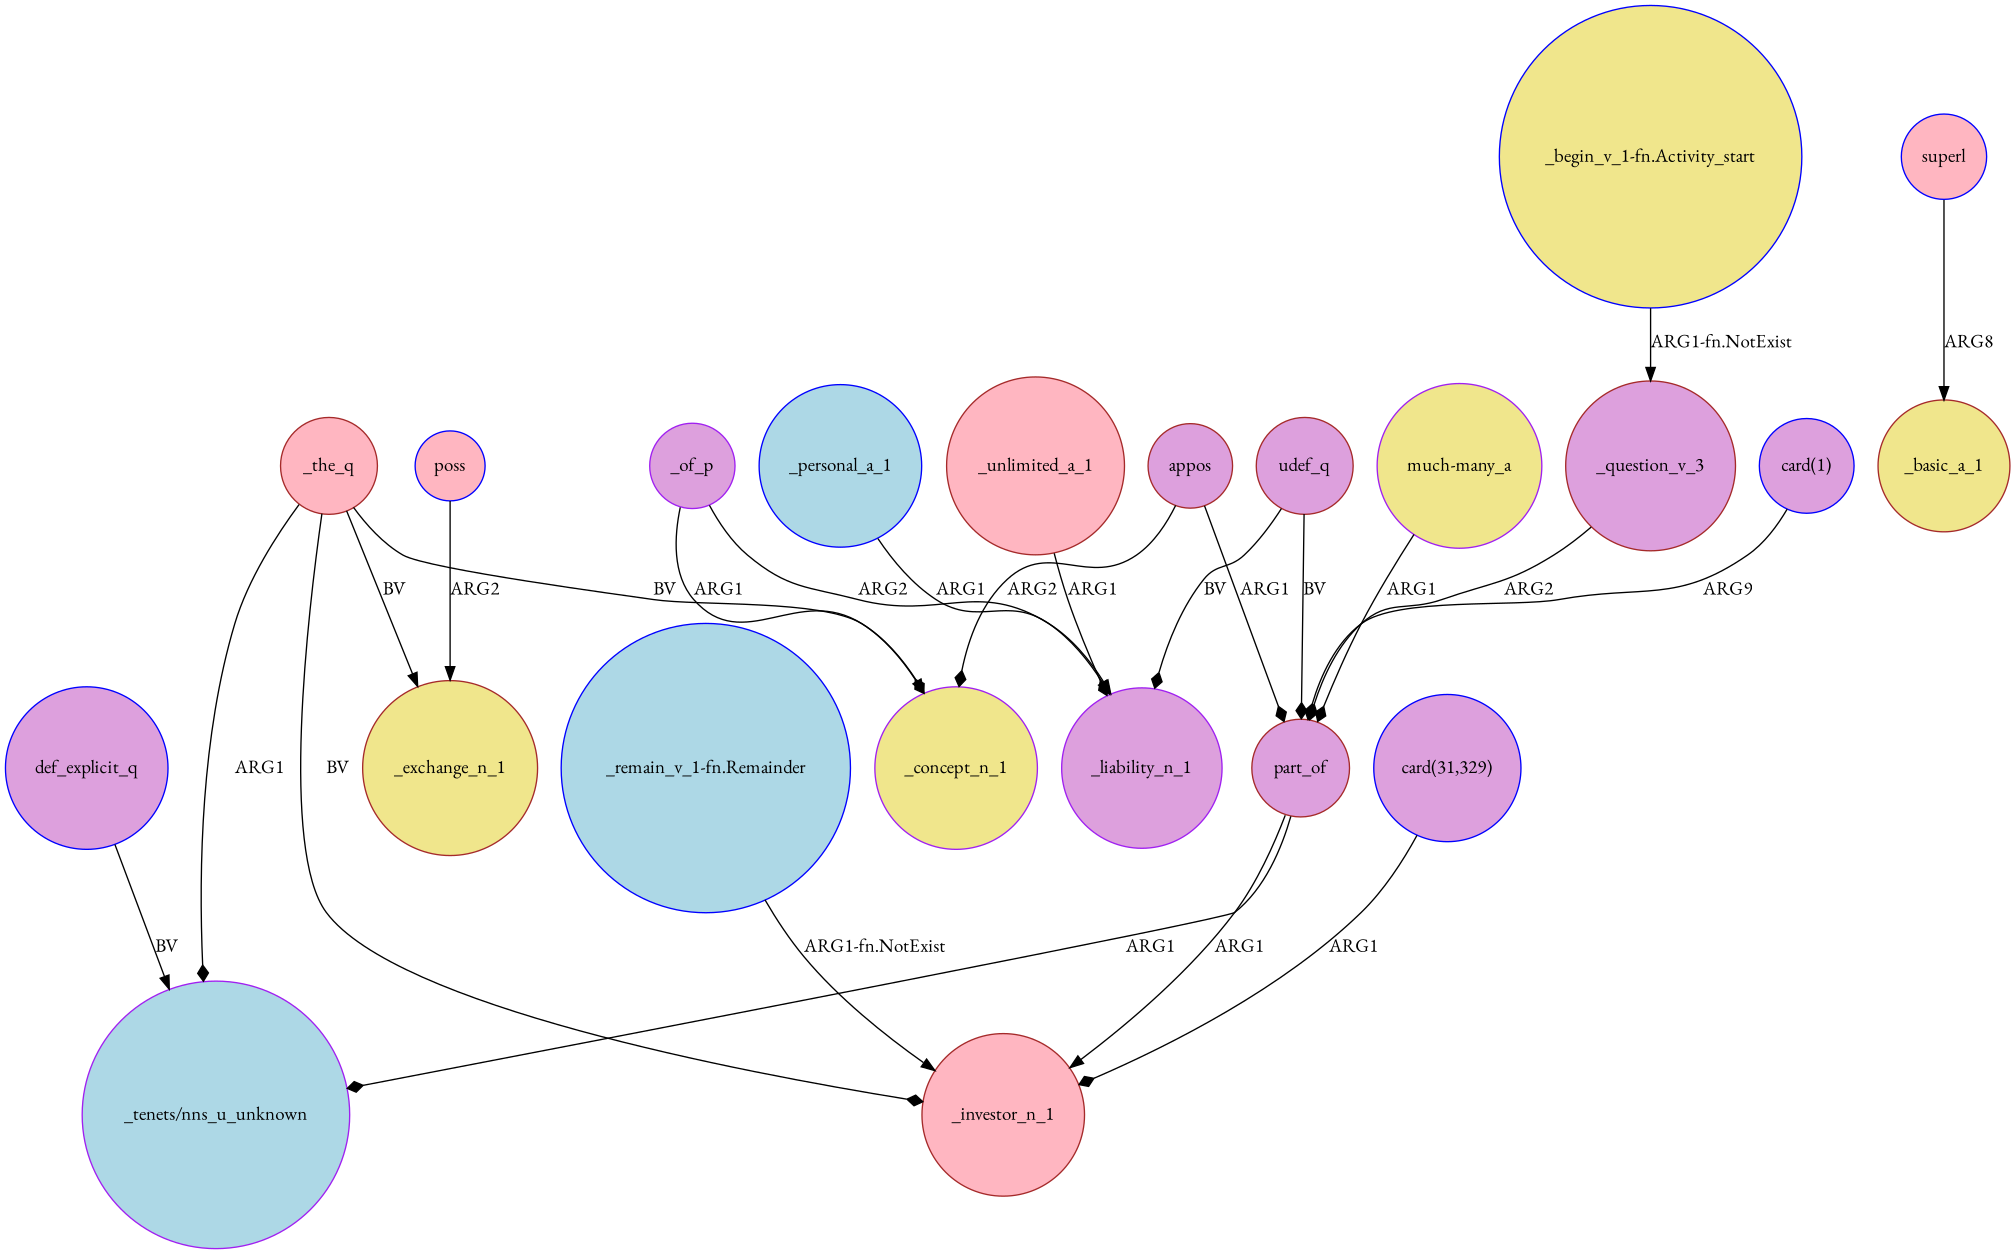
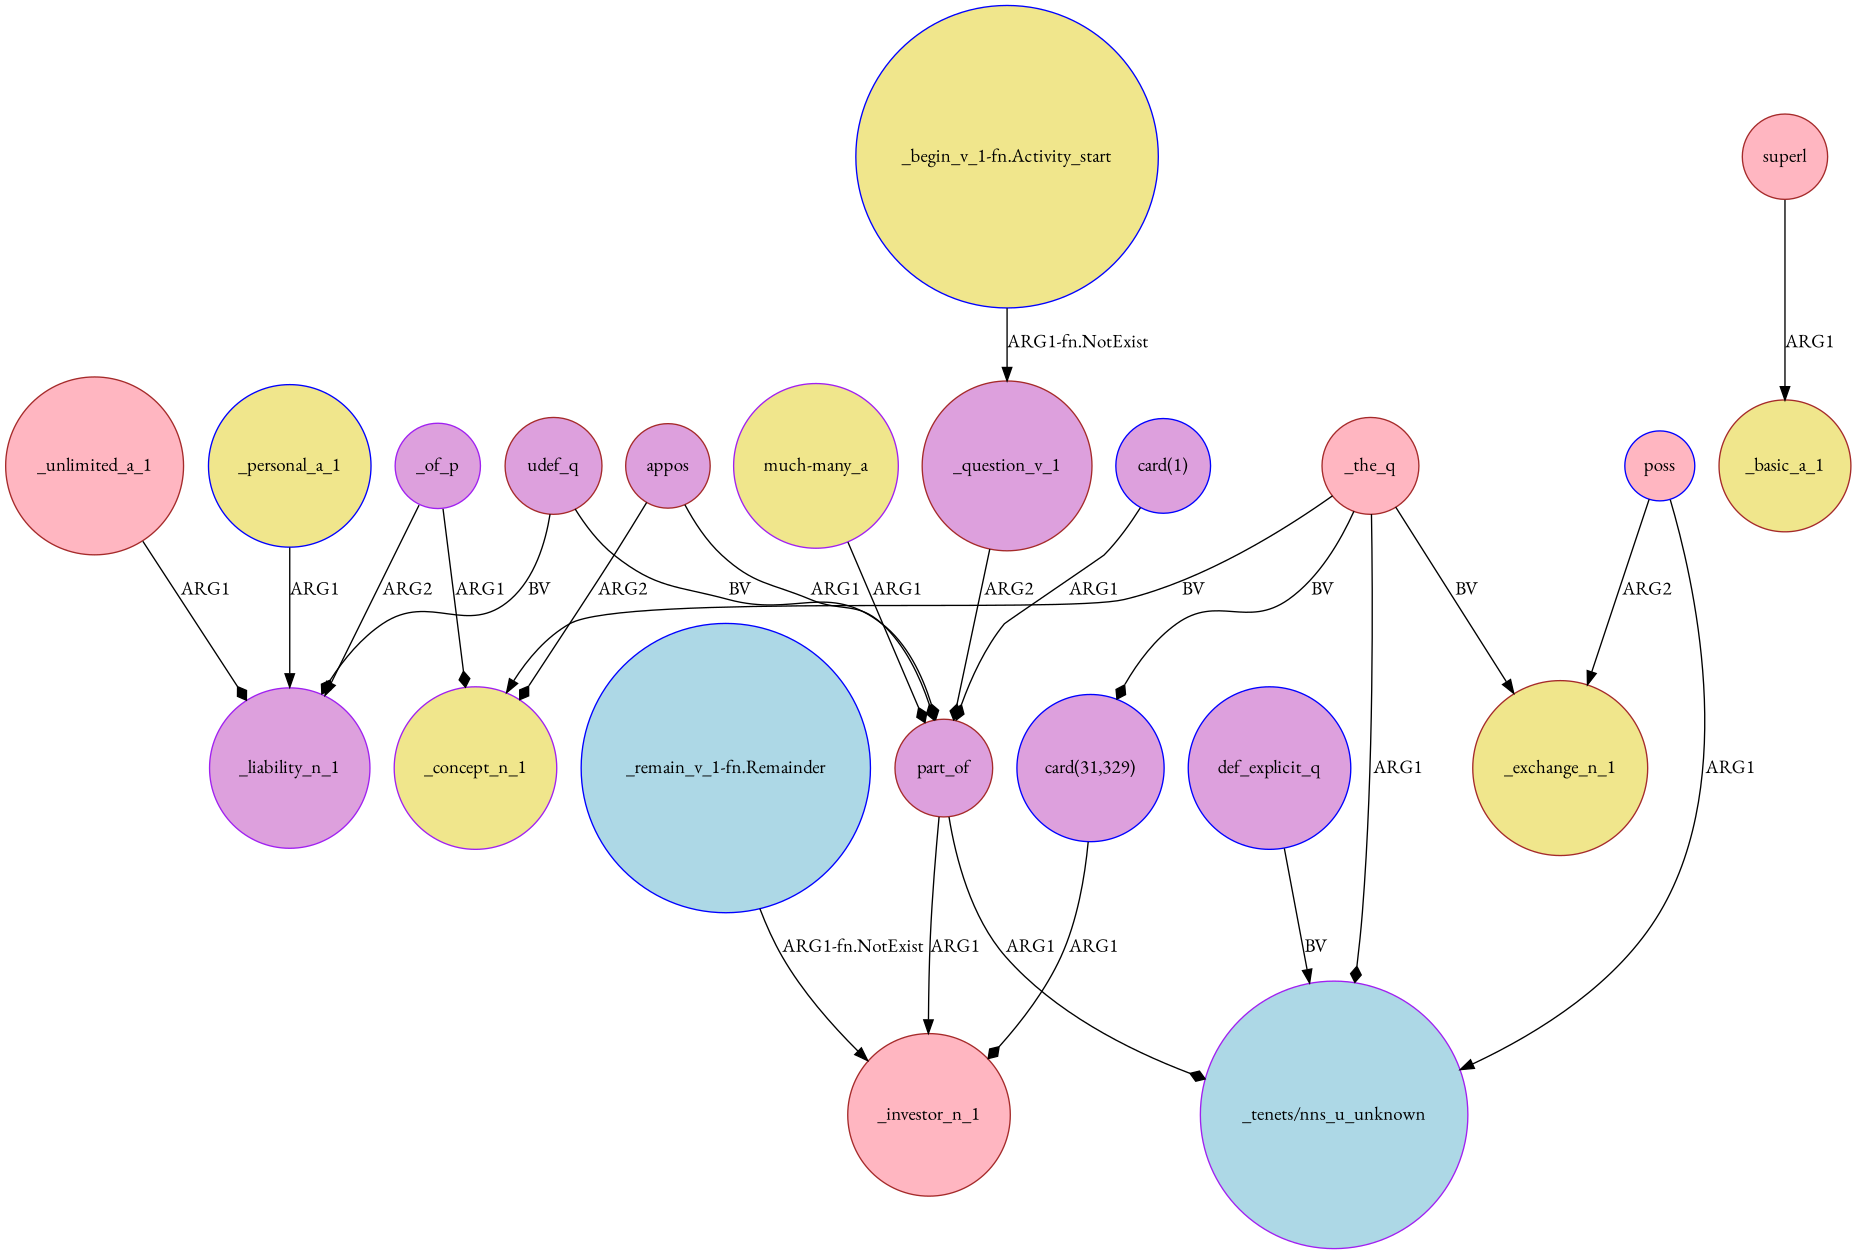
(1944, 157) -> (1785, 157)
(1969, 342) -> (1810, 342)
(840, 466) -> (290, 466)
(1651, 466) -> (1007, 466)
(1728, 589) -> (1094, 589)
none -> (1692, 829)
(414, 972) -> (1248, 612)
